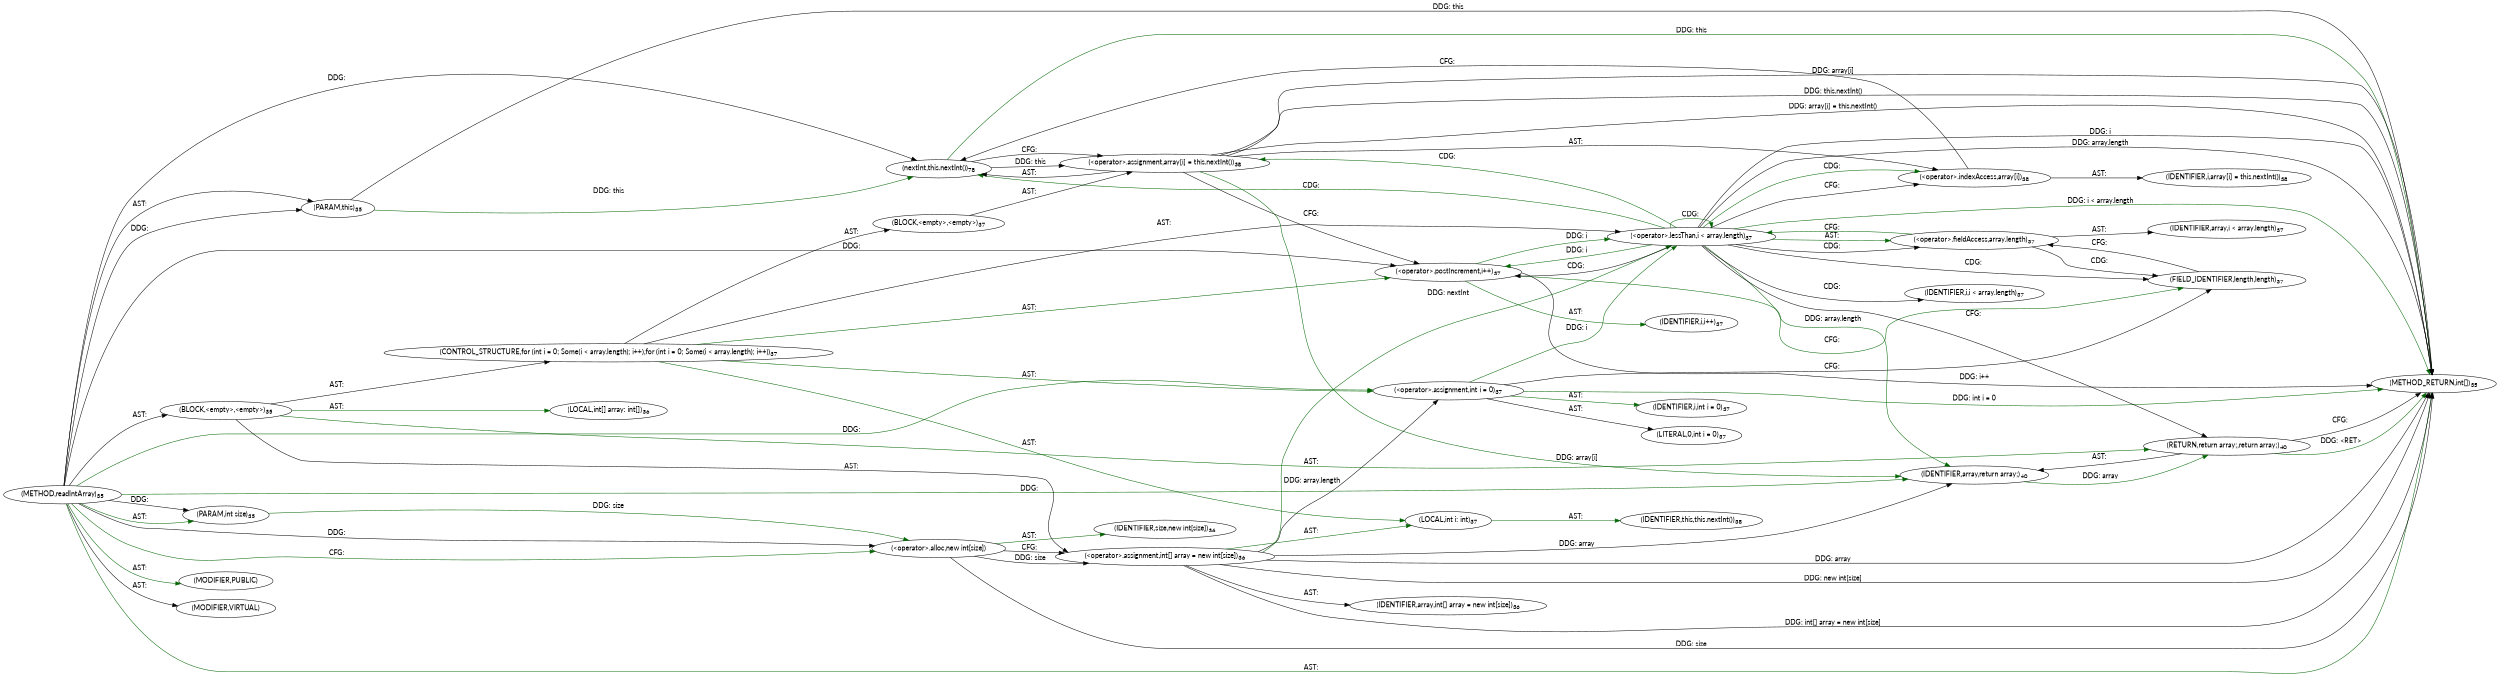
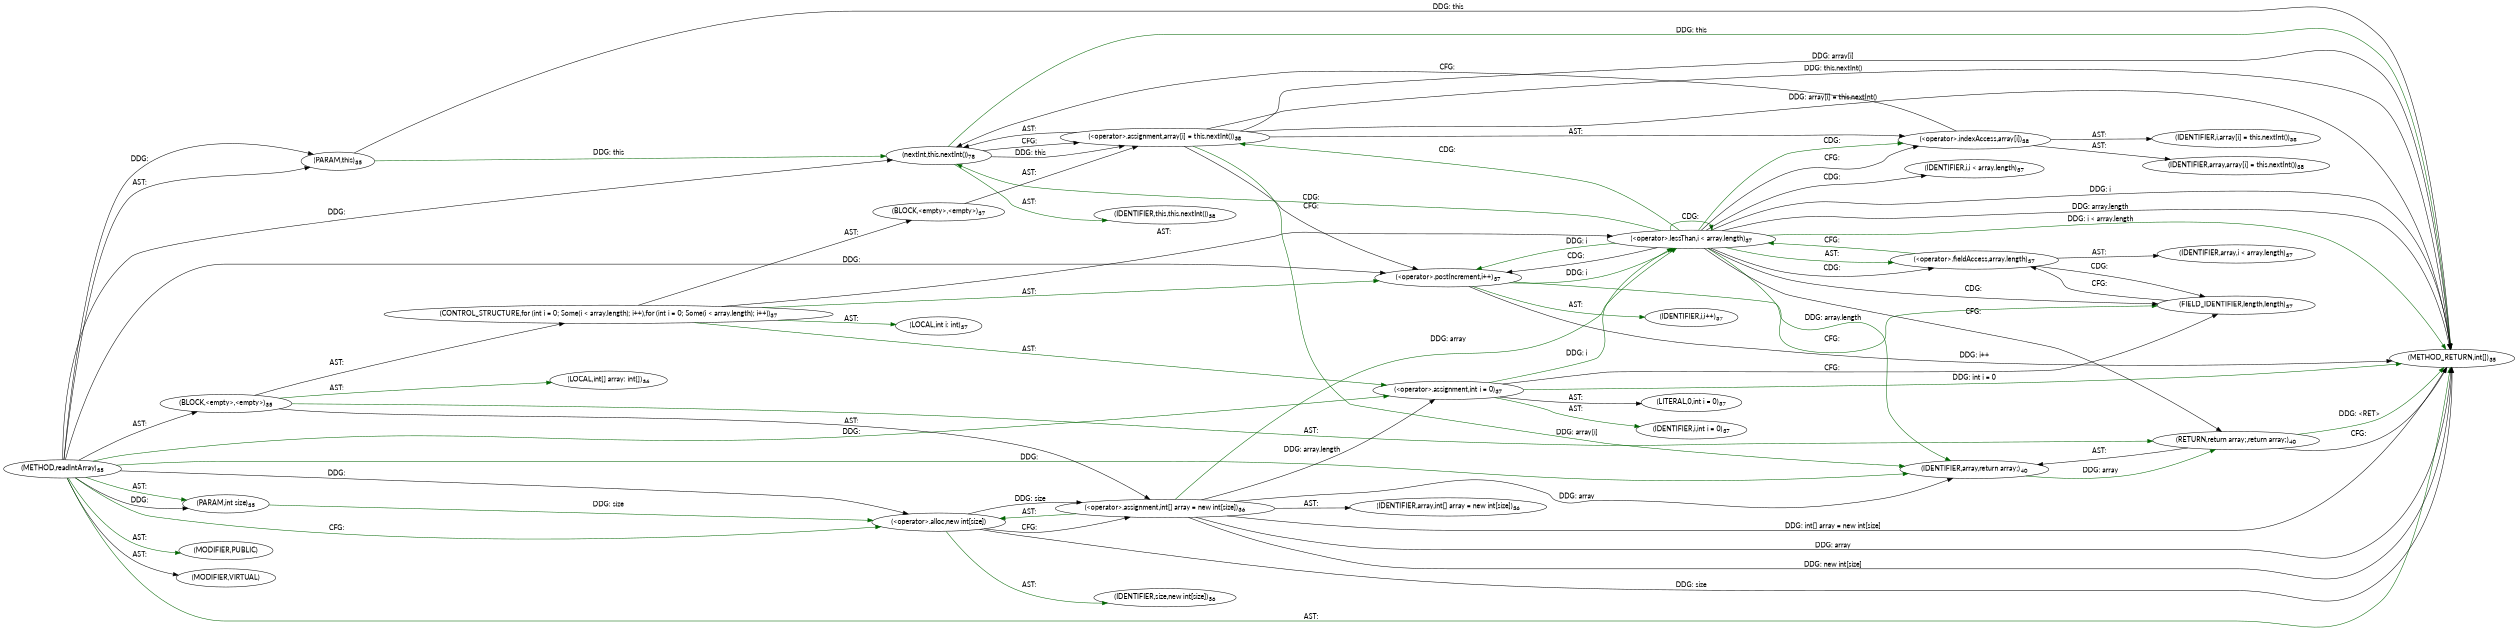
none -> (2236, 166)
(1448, 293) -> (1448, 339)
(1553, 521) -> (1022, 209)
(1316, 538) -> (1041, 516)
